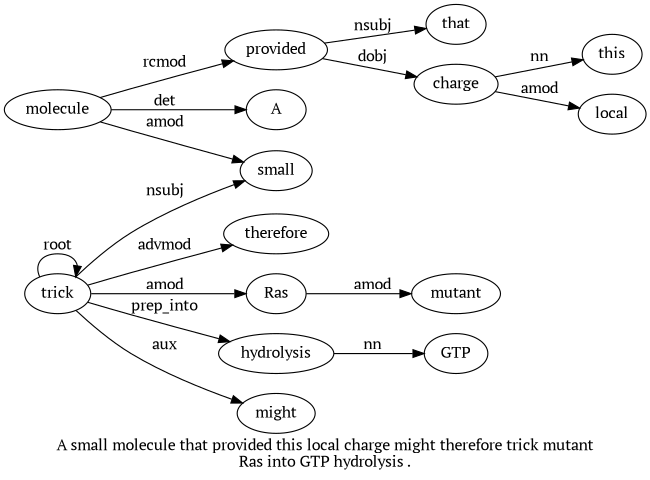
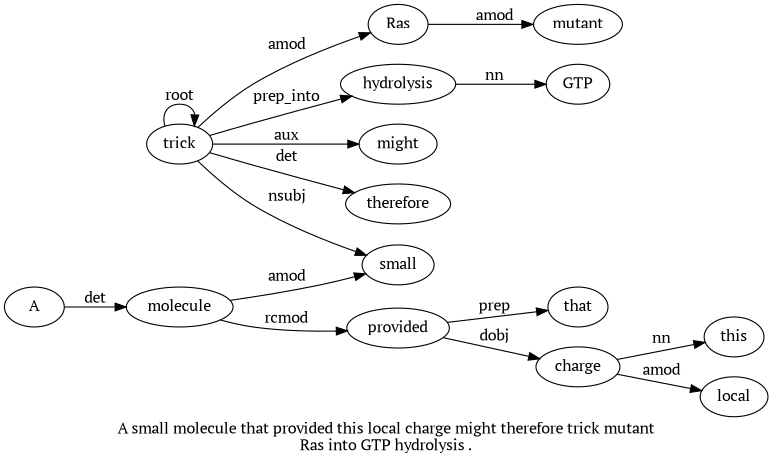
(373, 26) -> (495, 306)
(173, 110) -> (90, 307)
(165, 245) -> (287, 157)
